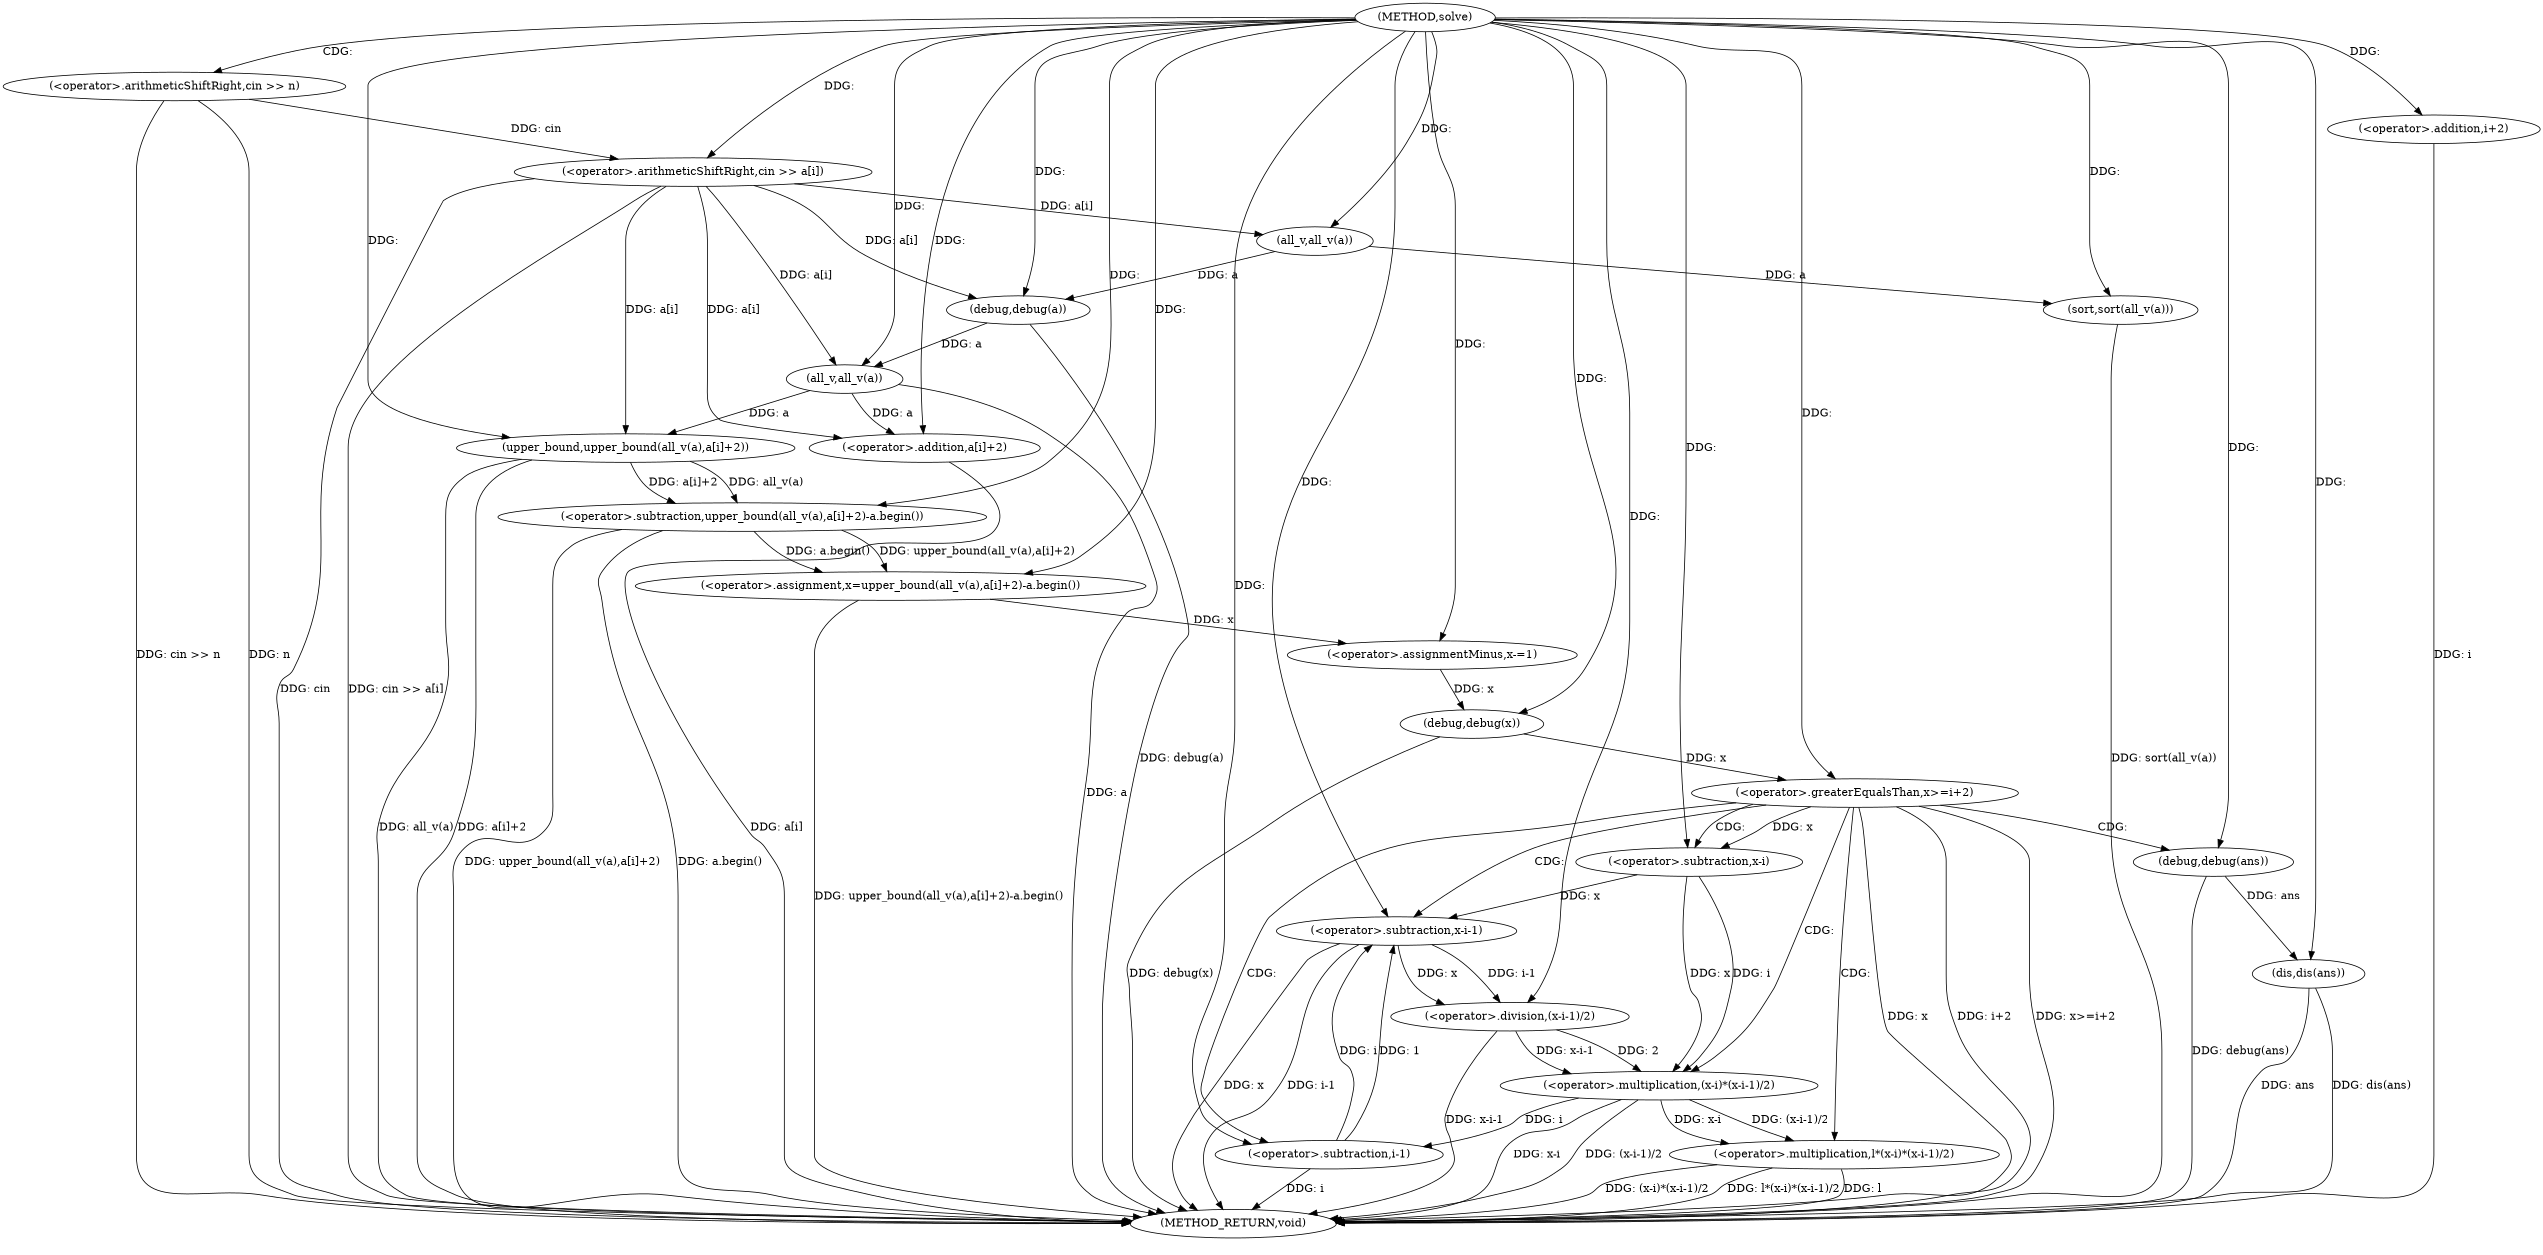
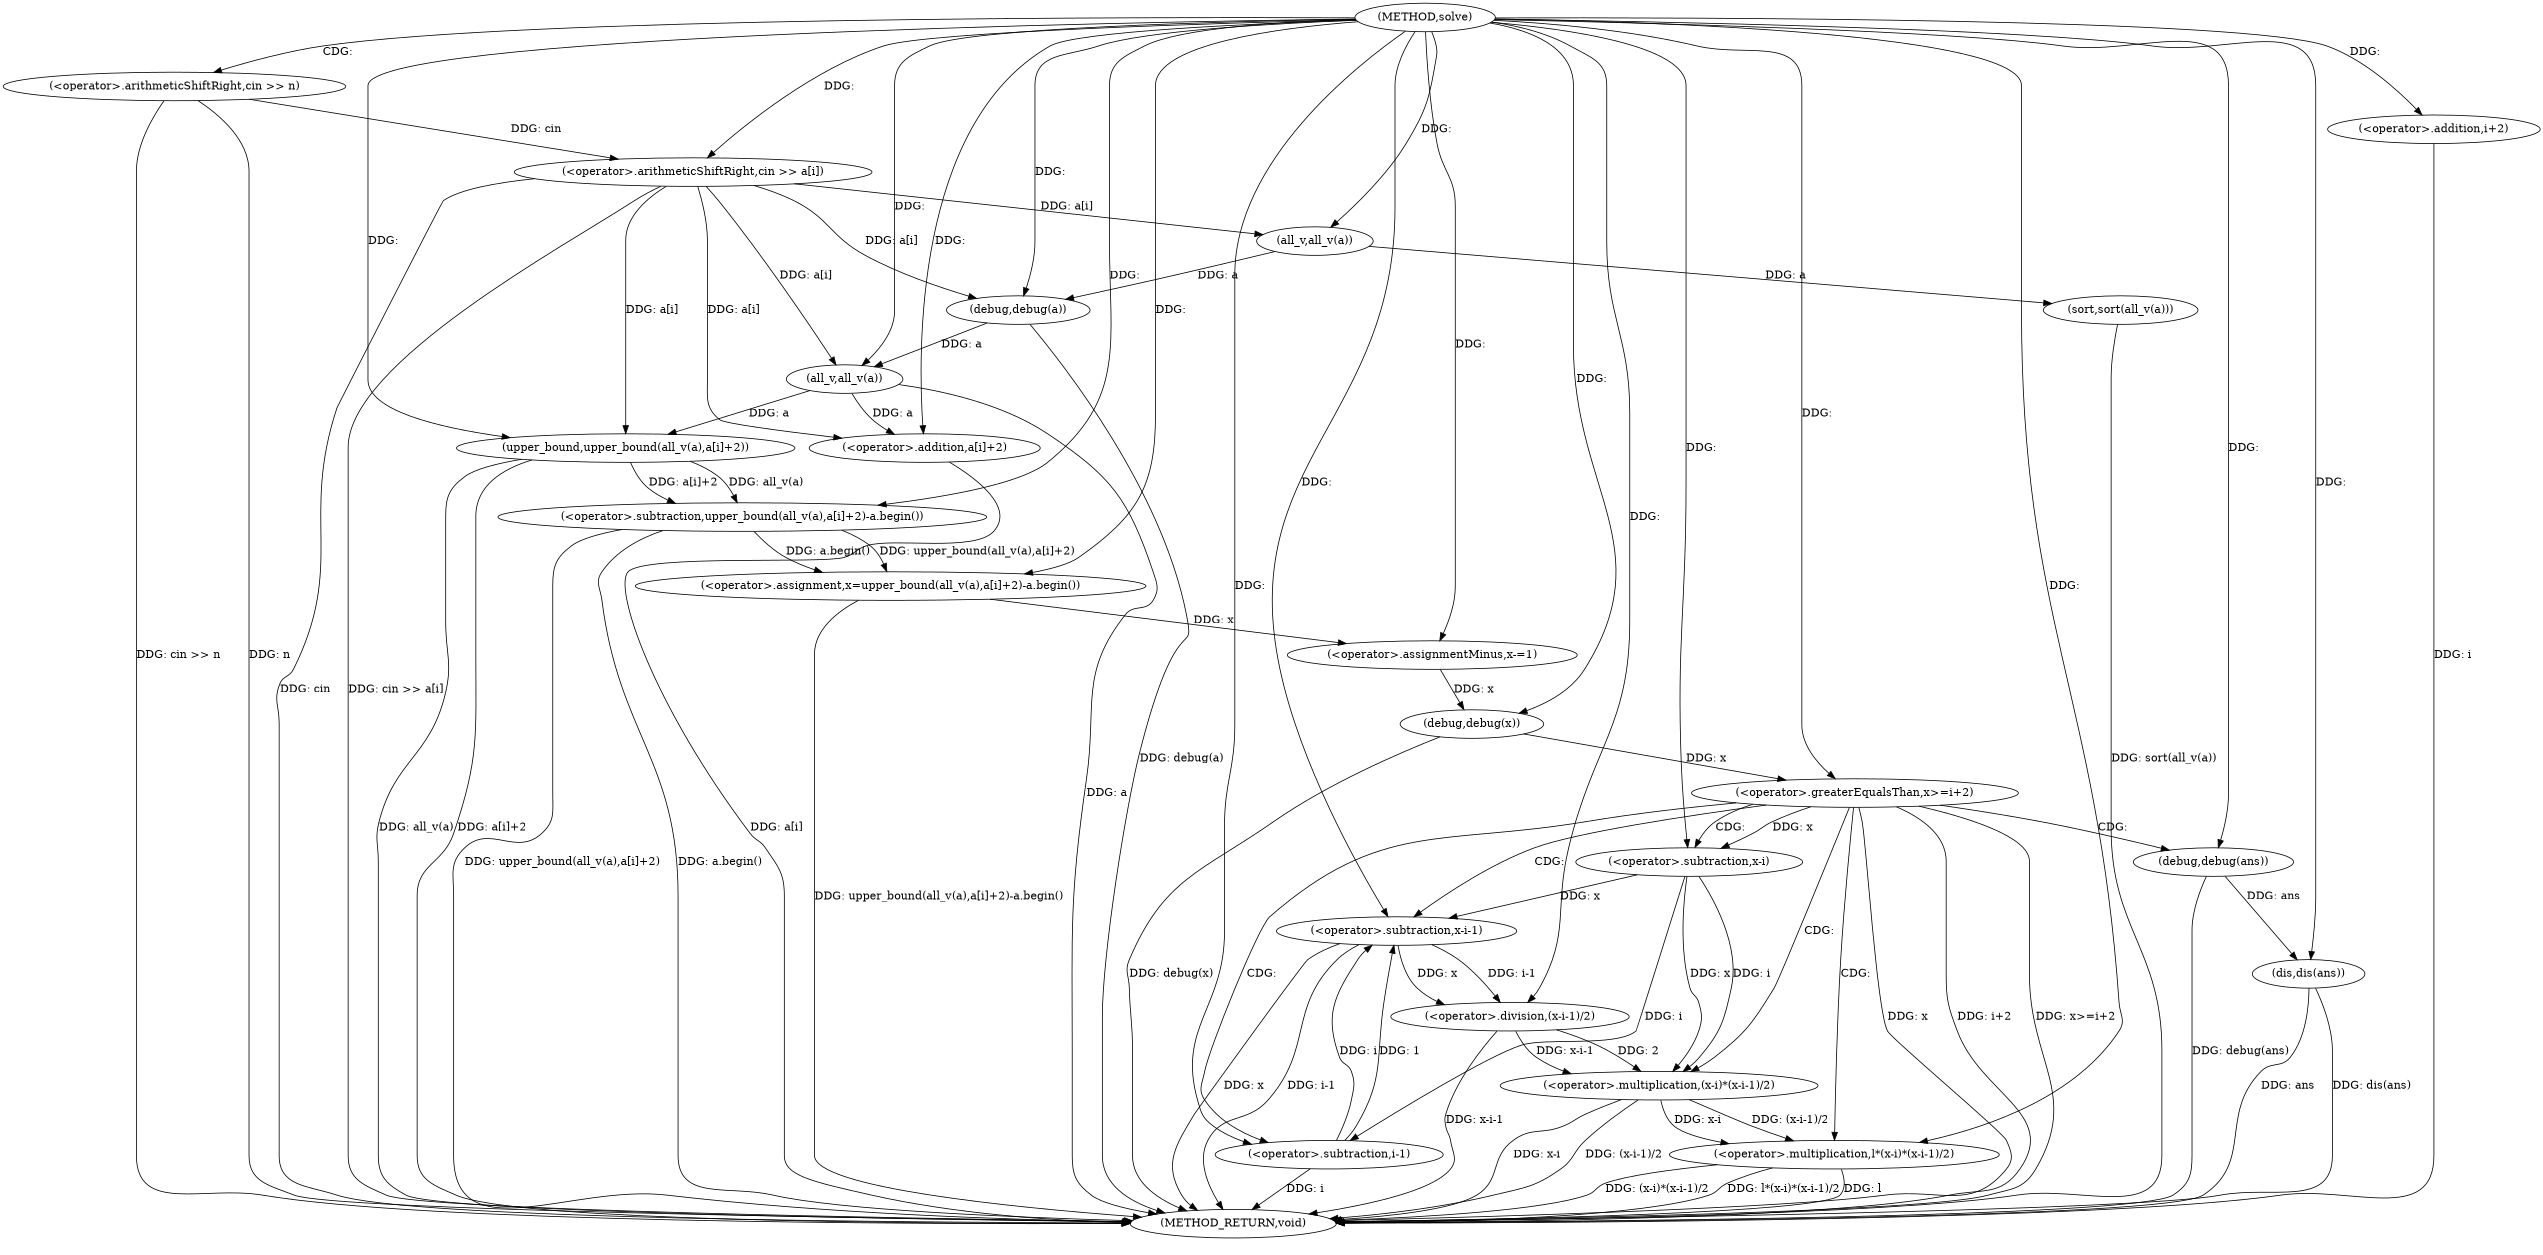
(2048, 50) -> (2024, 407)
(1507, 1126) -> (1566, 1041)
